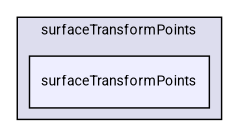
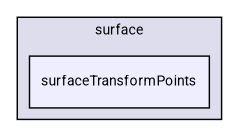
(119, 31) -> (119, 31)
